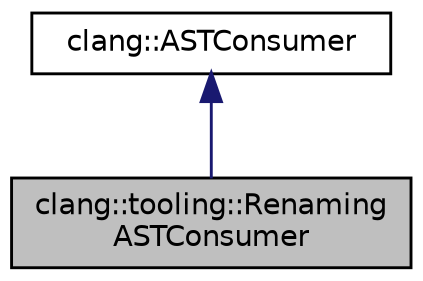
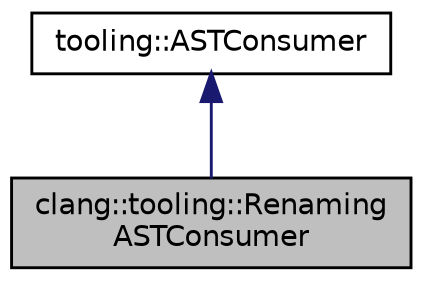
(211, 43) -> (211, 43)
